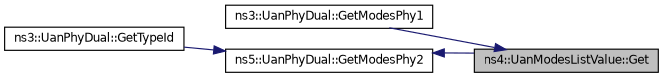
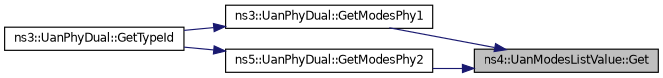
none -> (199, 29)
(459, 53) -> (447, 69)
